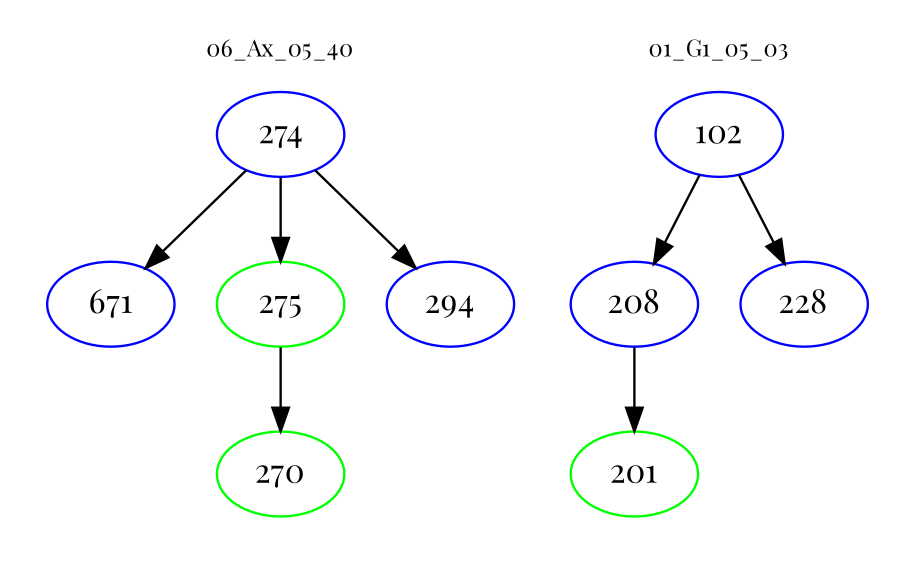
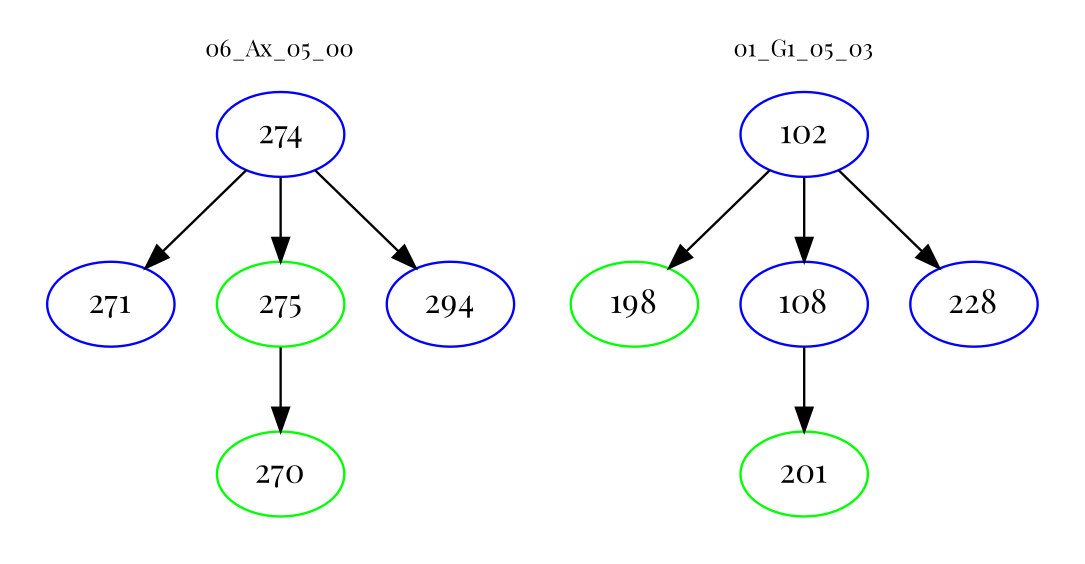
(281, 51) -> (281, 51)
(111, 304) -> (111, 304)
none -> (634, 304)
(634, 304) -> (804, 304)
